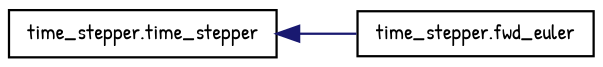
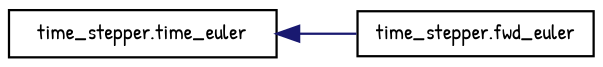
(143, 34) -> (143, 34)
